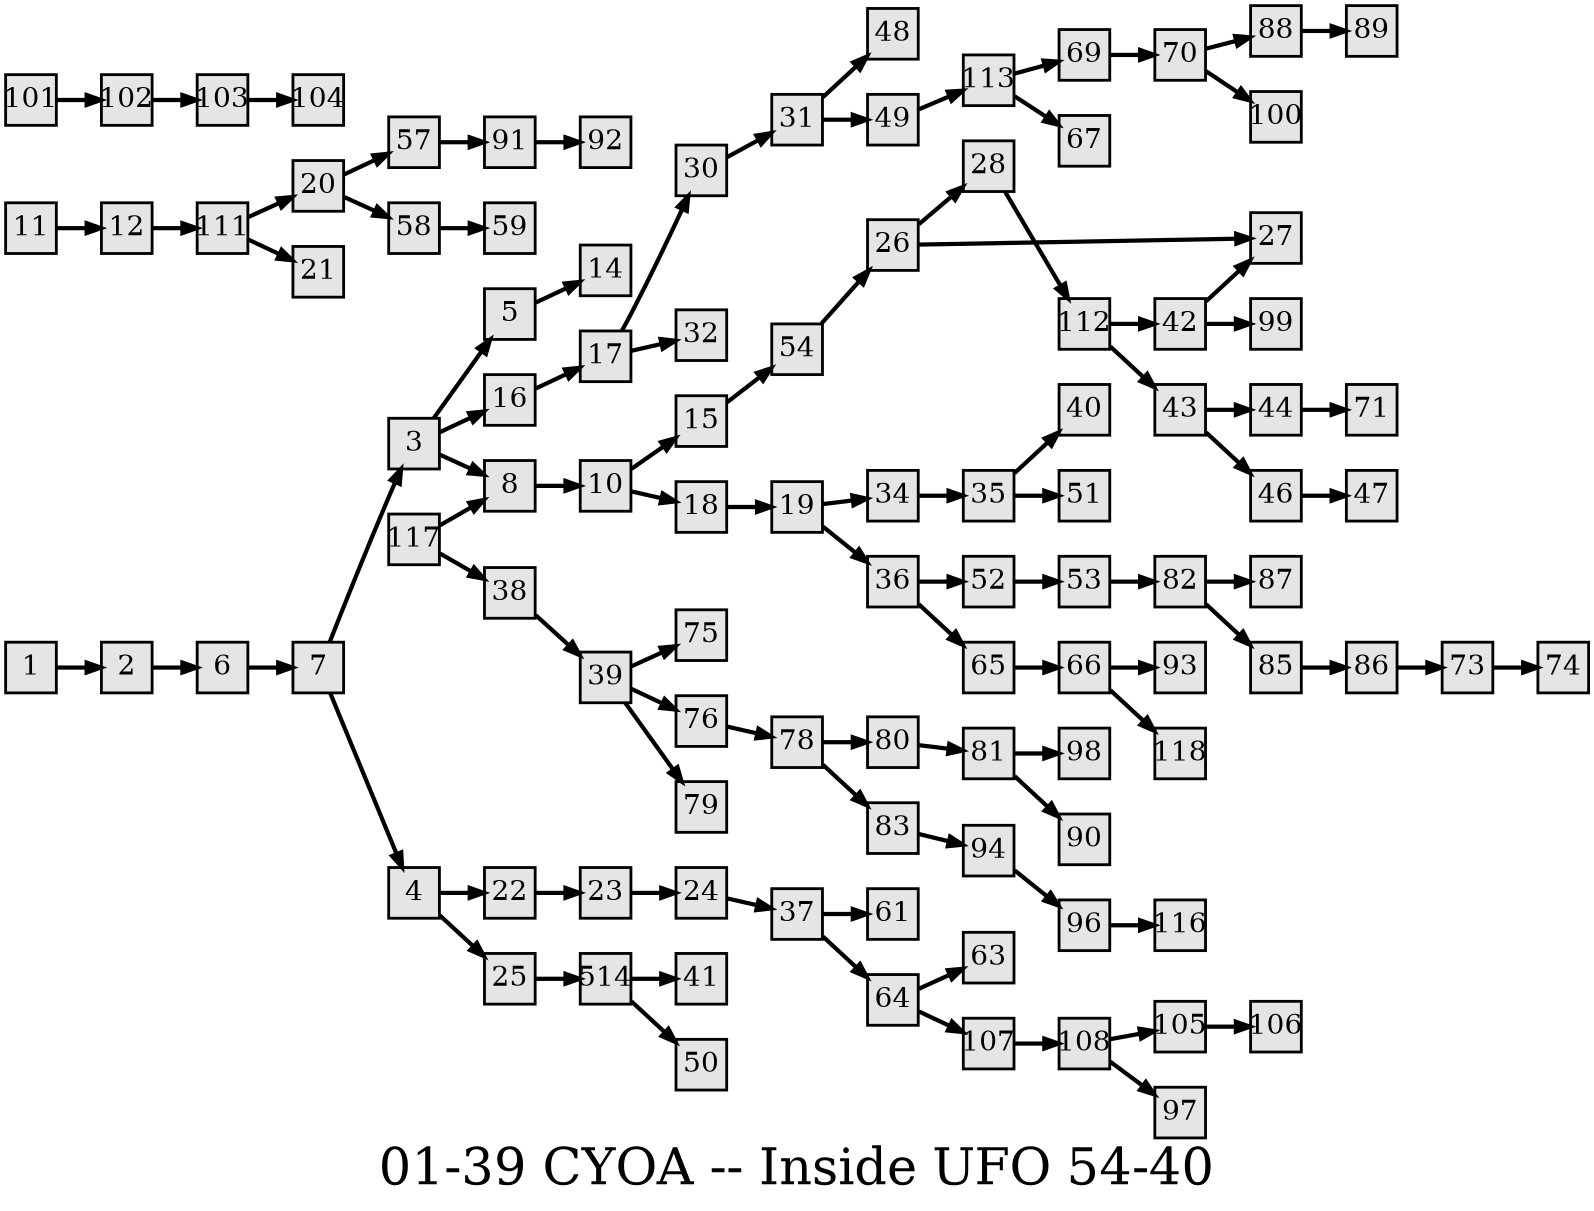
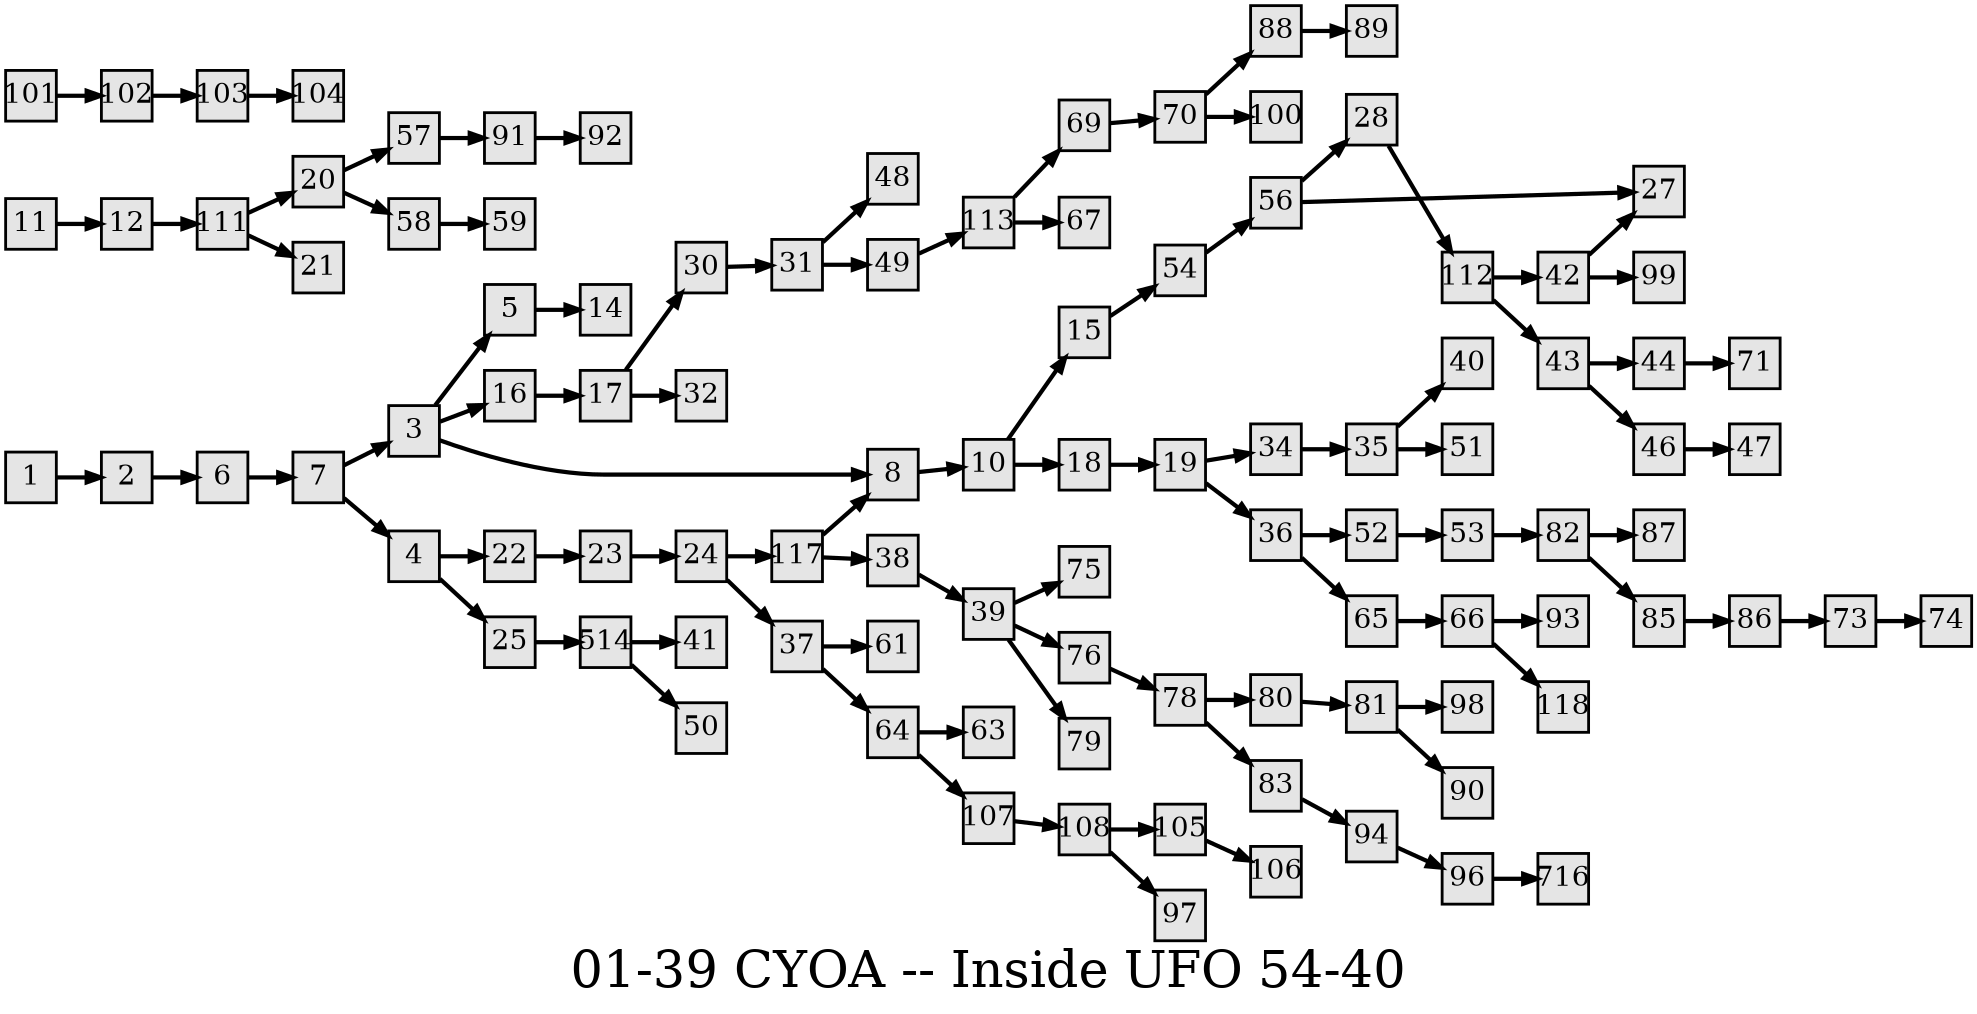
(893, 245) -> (1276, 203)
none -> (742, 556)
(1180, 925) -> (1563, 879)
